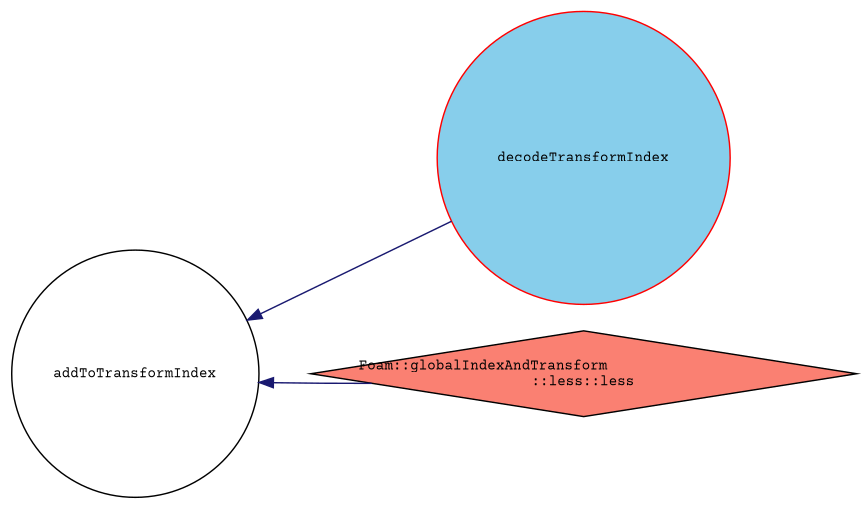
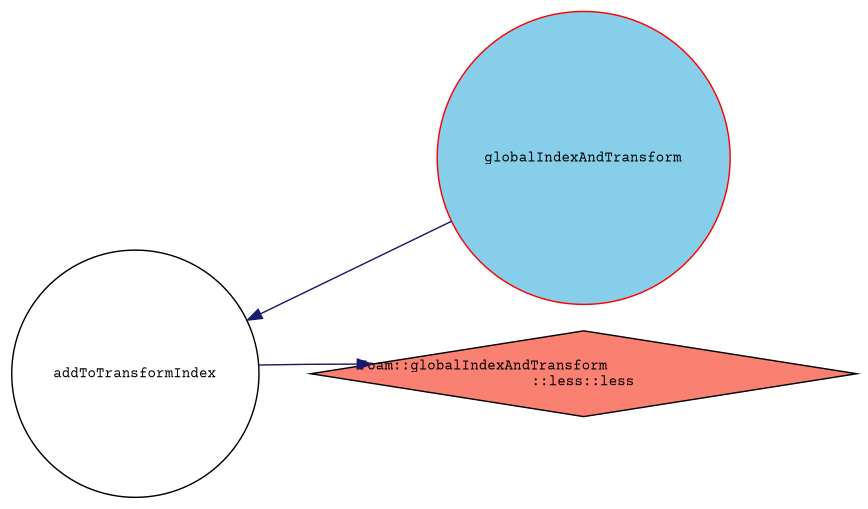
(584, 158) -> (584, 158)
(323, 383) -> (308, 364)
